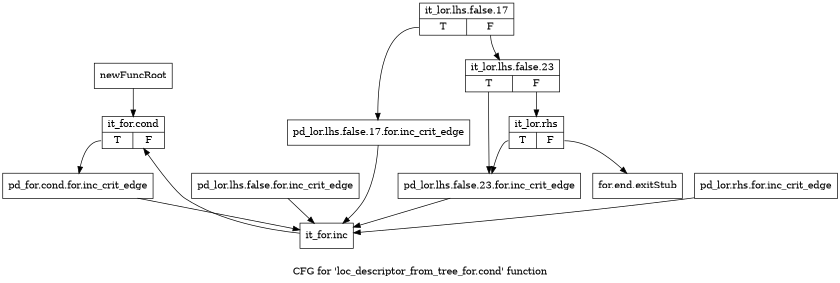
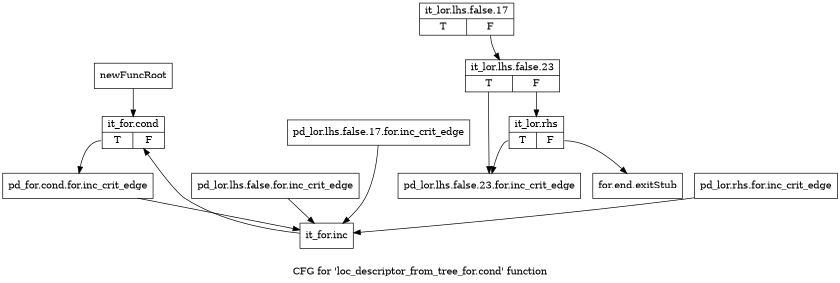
(384, 61) -> none
(405, 212) -> none
